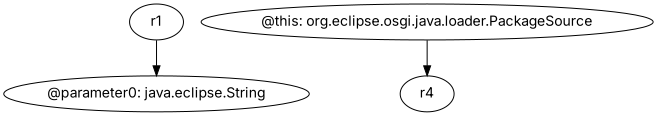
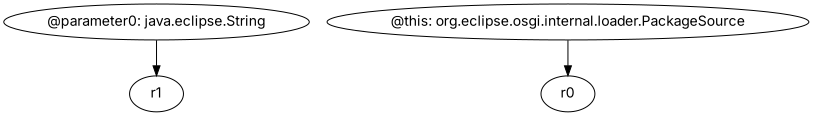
(427, 22) -> (568, 22)
(157, 53) -> (157, 53)
(427, 94) -> (568, 94)
